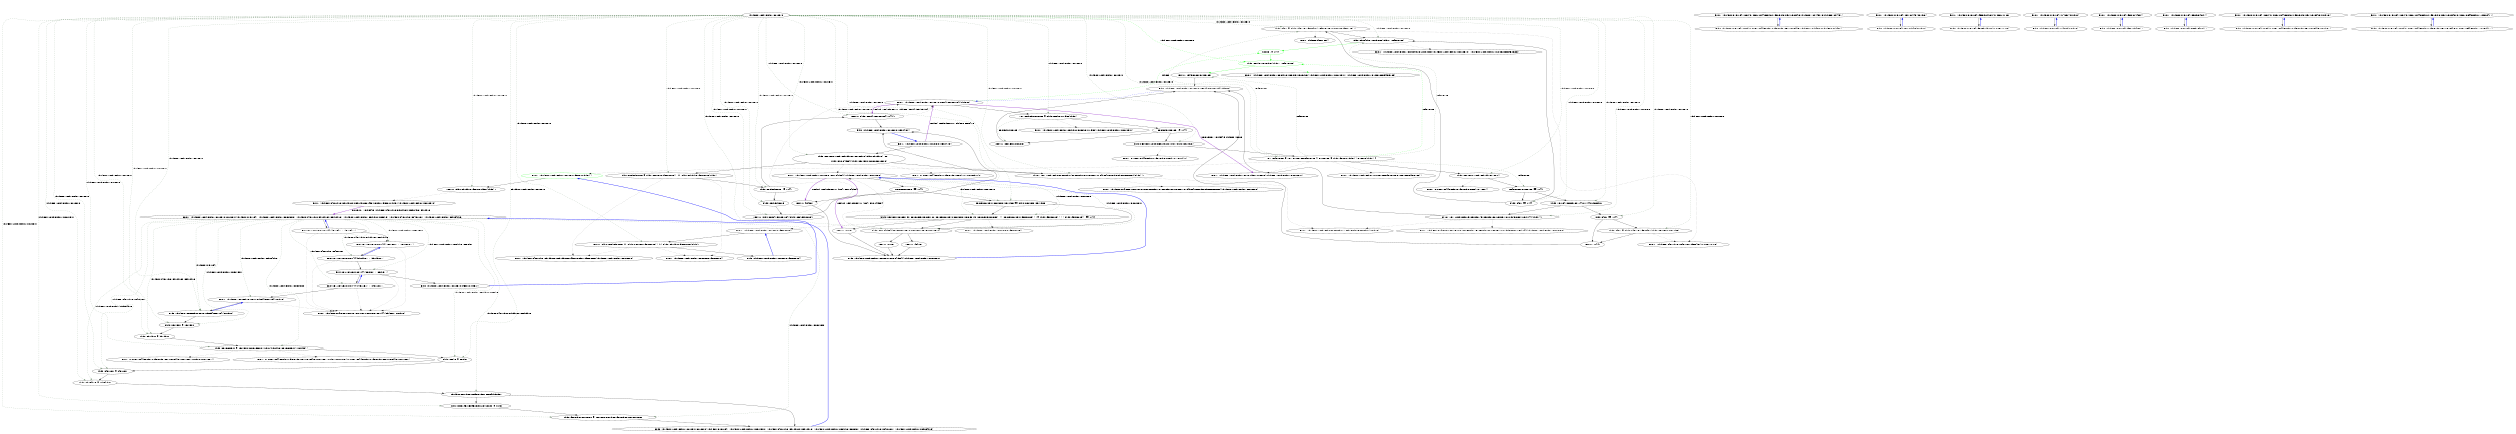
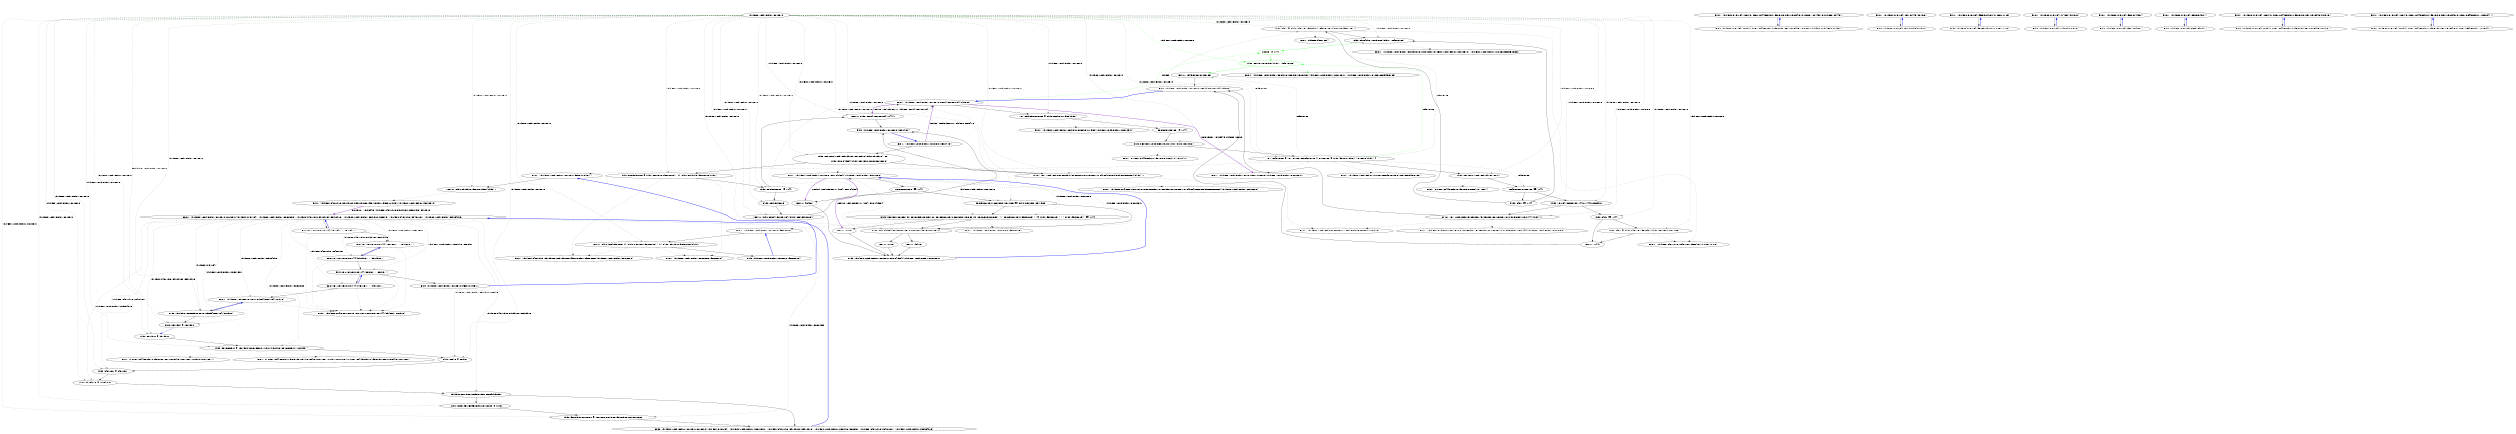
(1070, 99) -> (1070, 99)
(1010, 144) -> none
(150, 169) -> (150, 169)
(562, 176) -> (562, 176)
(947, 176) -> none
(528, 190) -> (528, 190)
(56, 217) -> (56, 217)
(168, 330) -> (168, 330)
